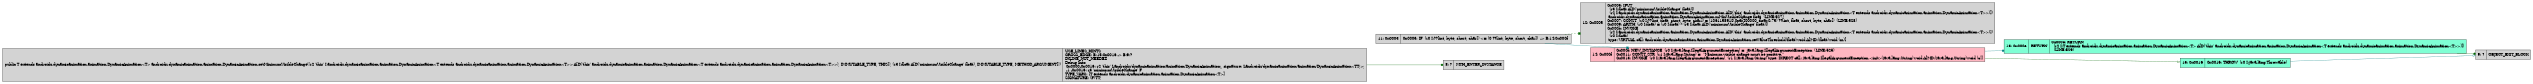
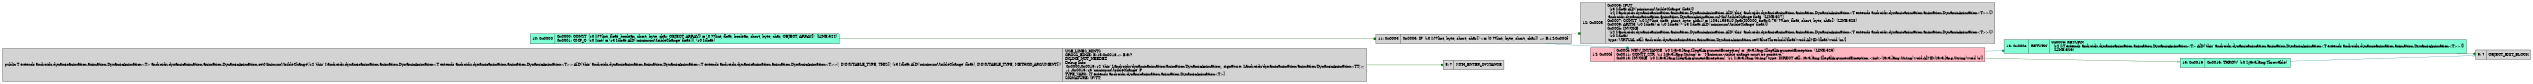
none -> (685, 39)
